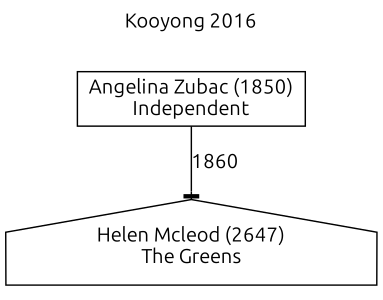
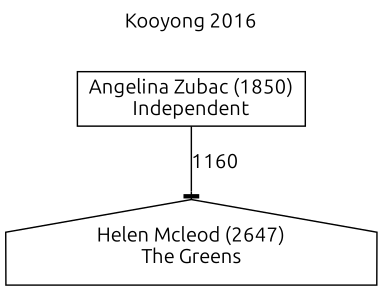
(216, 163) -> (216, 163)
